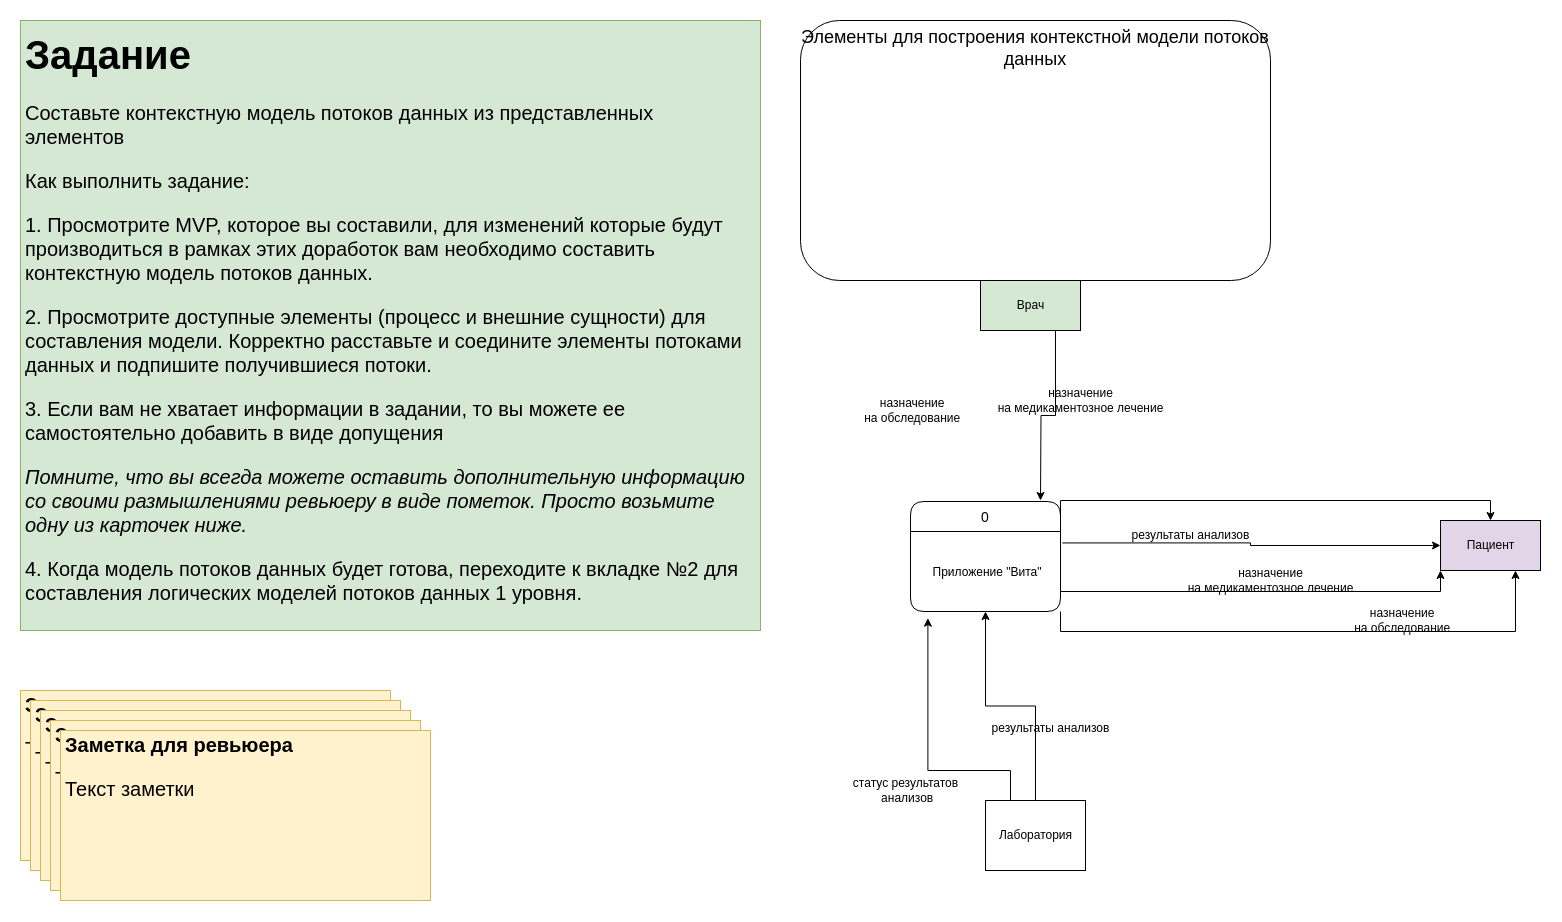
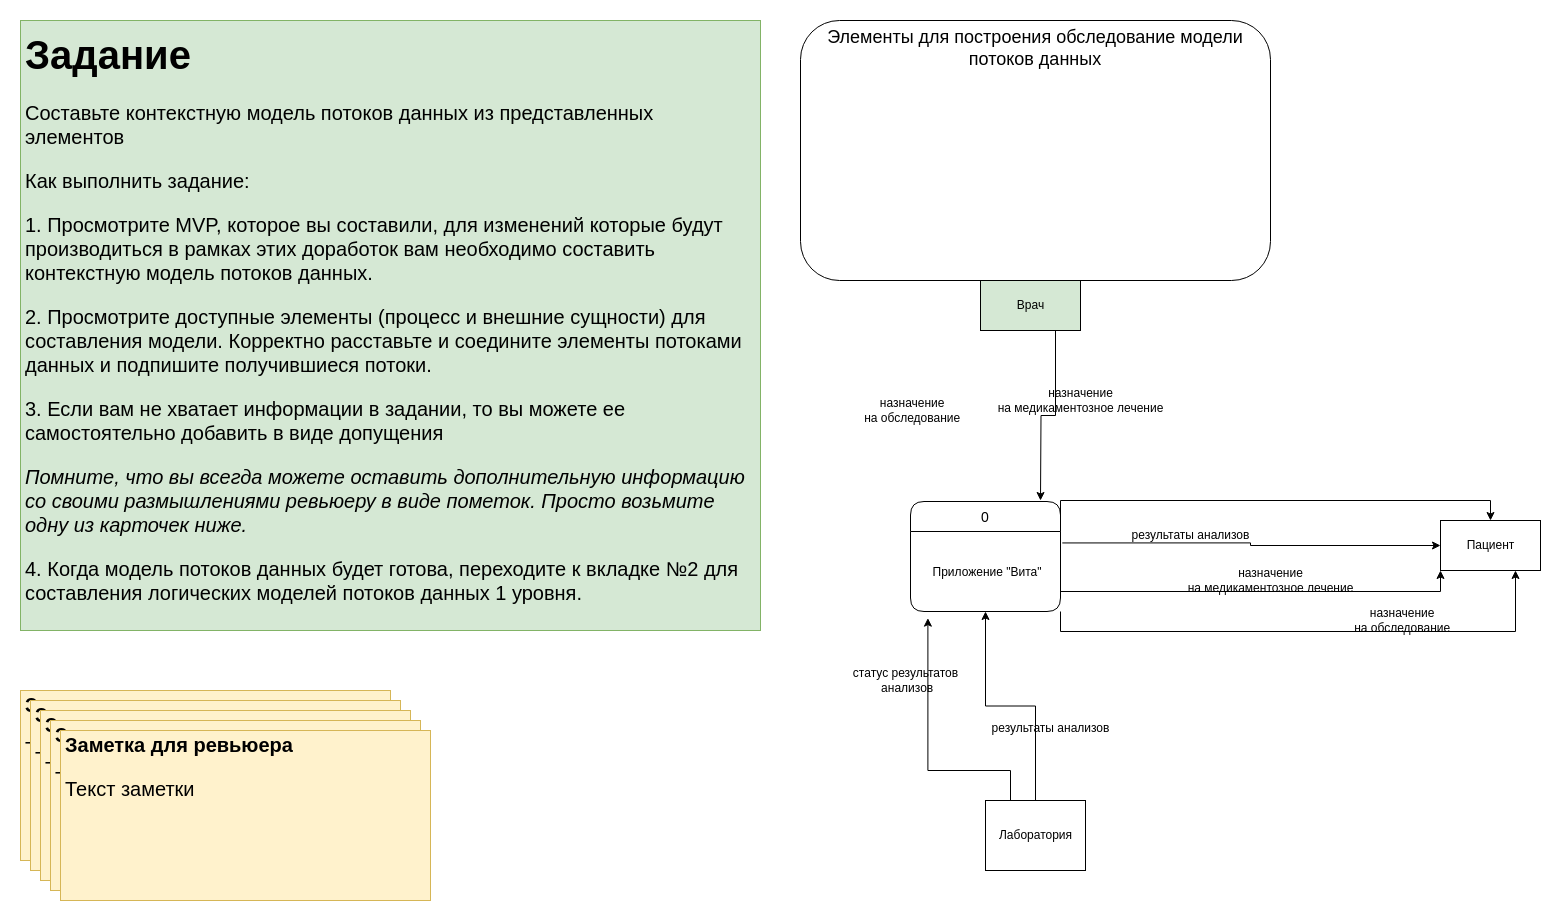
(1036, 35) -> (1036, 35)
(1491, 546) -> (1491, 546)
(906, 791) -> (906, 681)
